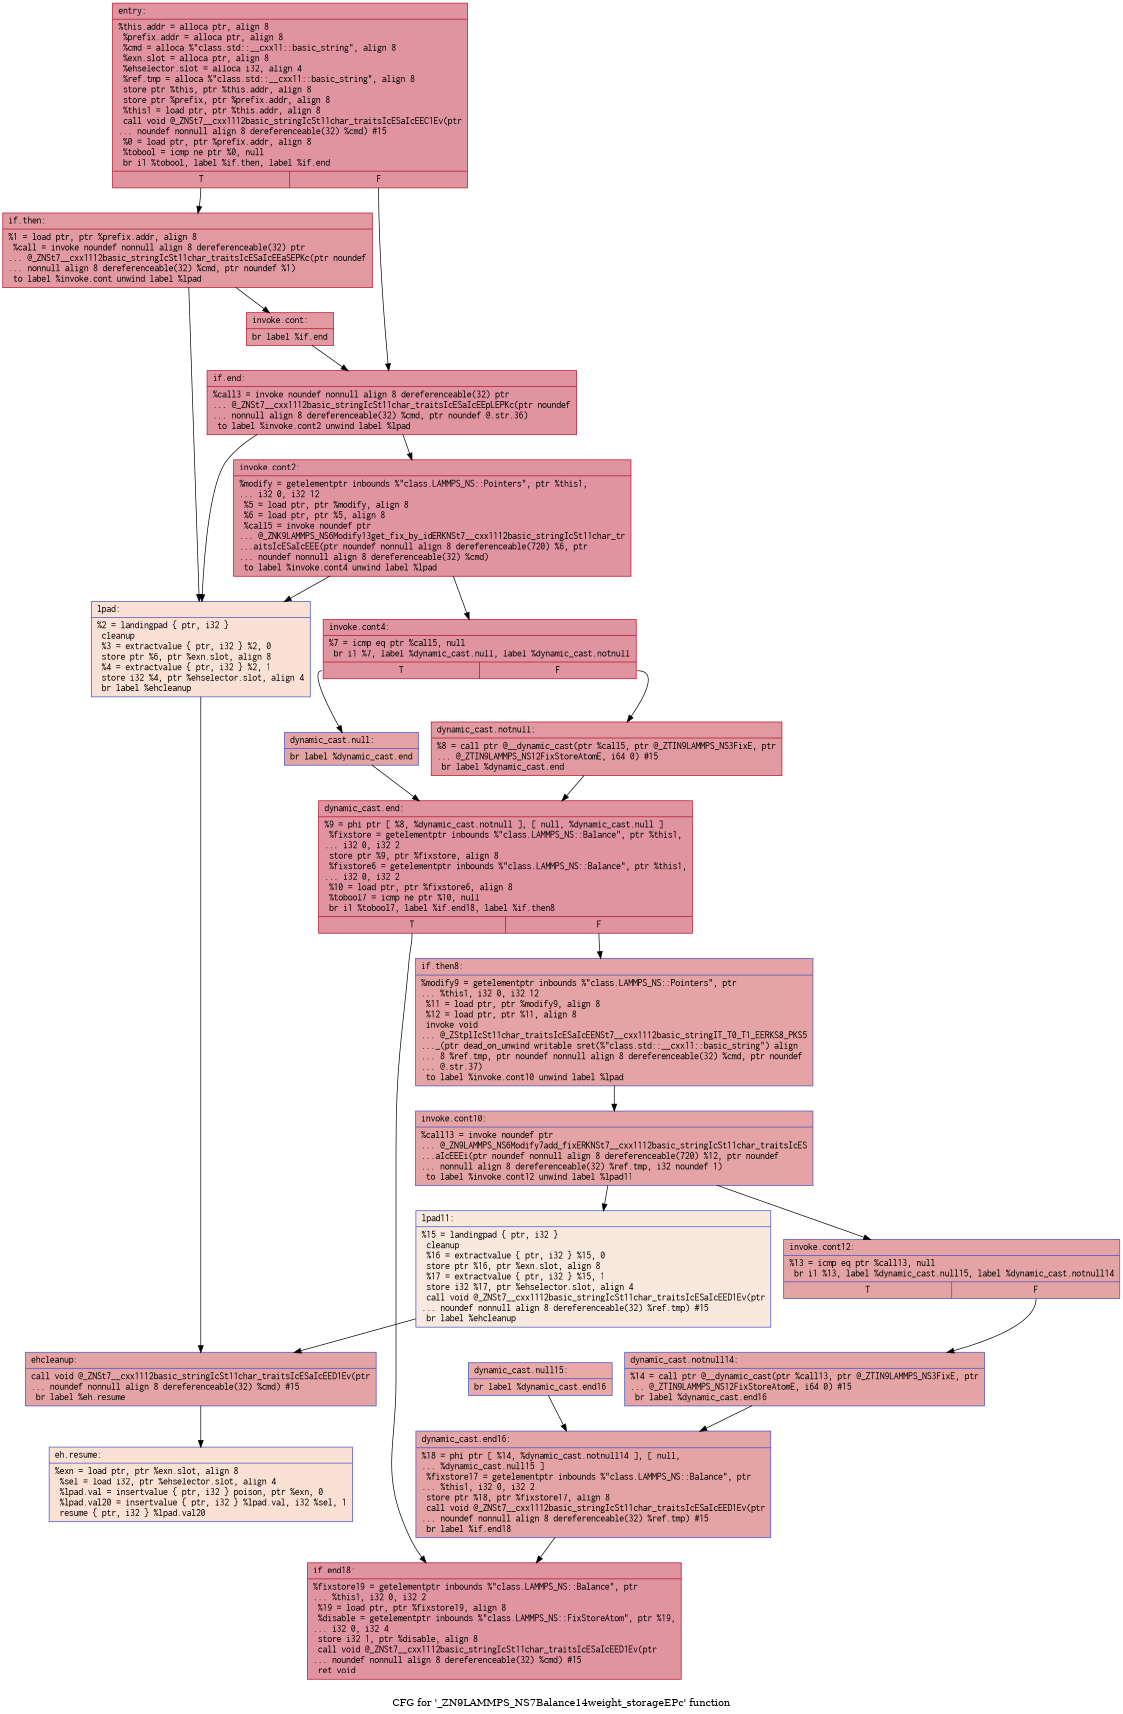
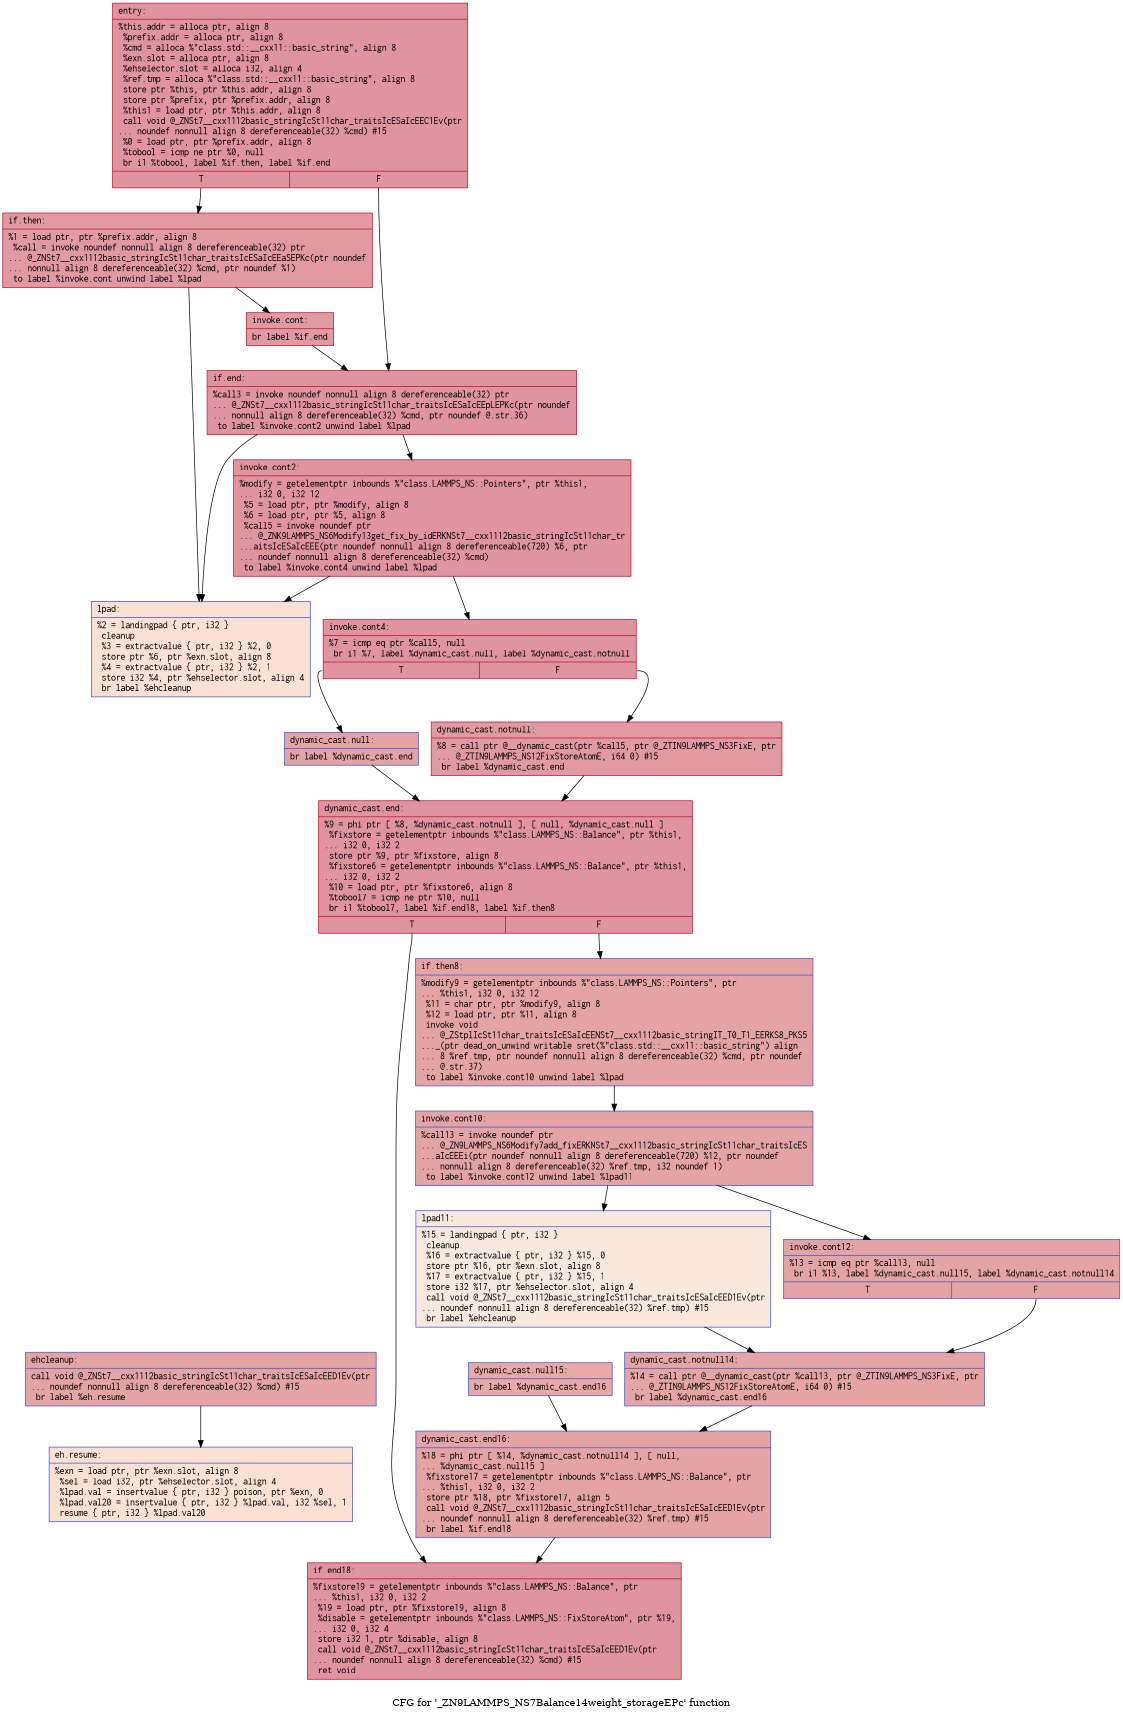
(511, 1004) -> (511, 1004)
(201, 1021) -> none
(358, 1335) -> (726, 1338)
(516, 1498) -> (516, 1498)
